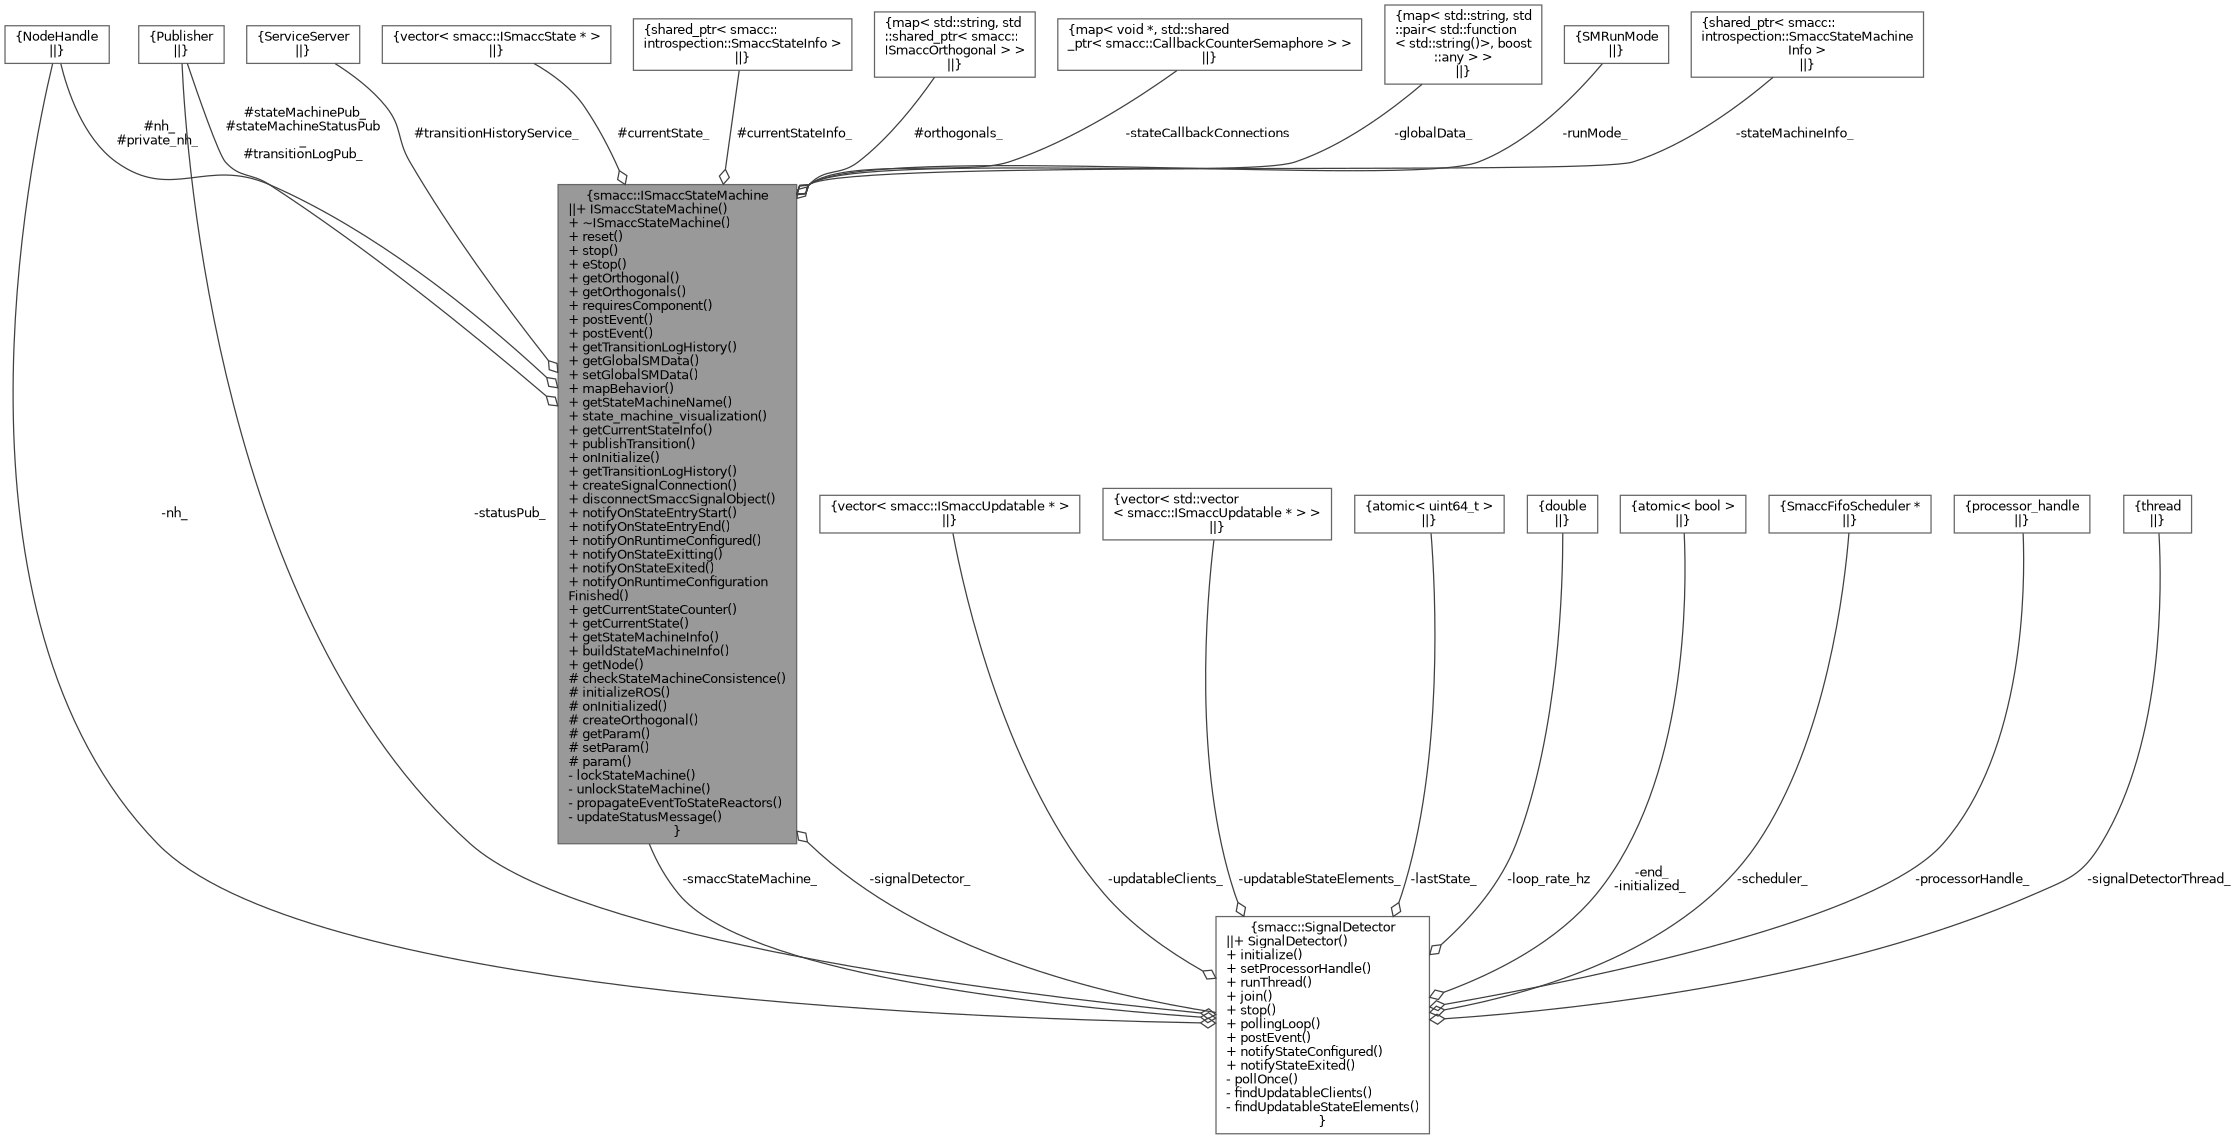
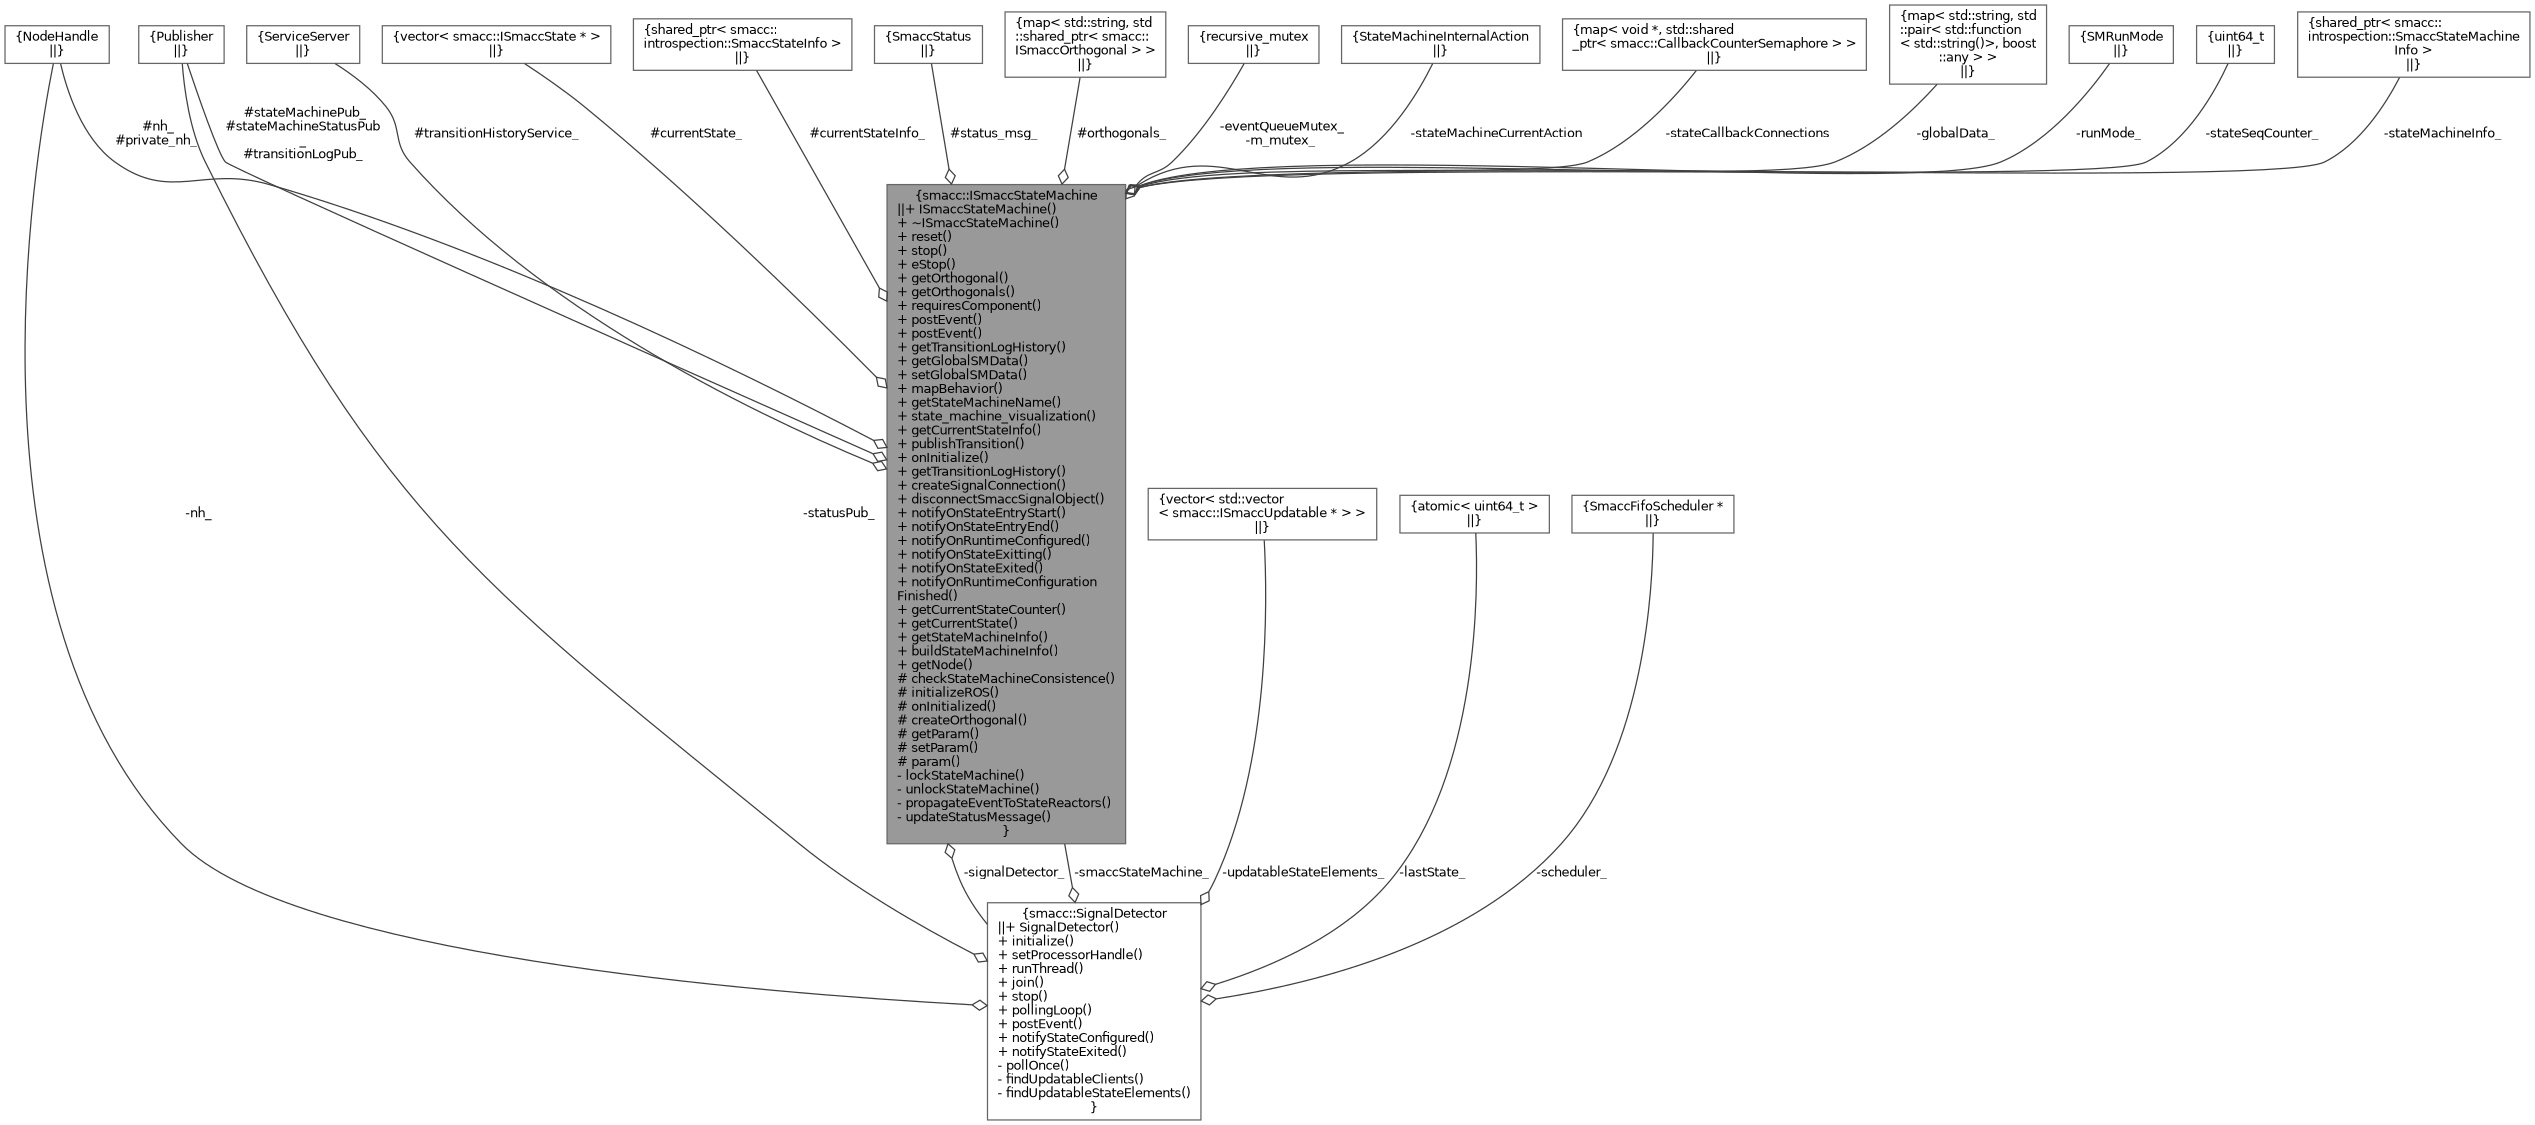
none -> (928, 45)
none -> (1254, 45)
none -> (1441, 45)
none -> (2236, 45)
(950, 514) -> none
(1563, 514) -> none
(1683, 514) -> none
(2022, 514) -> none
(2158, 514) -> none
